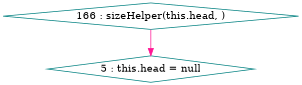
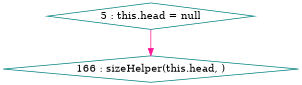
(151, 39) -> (151, 39)
